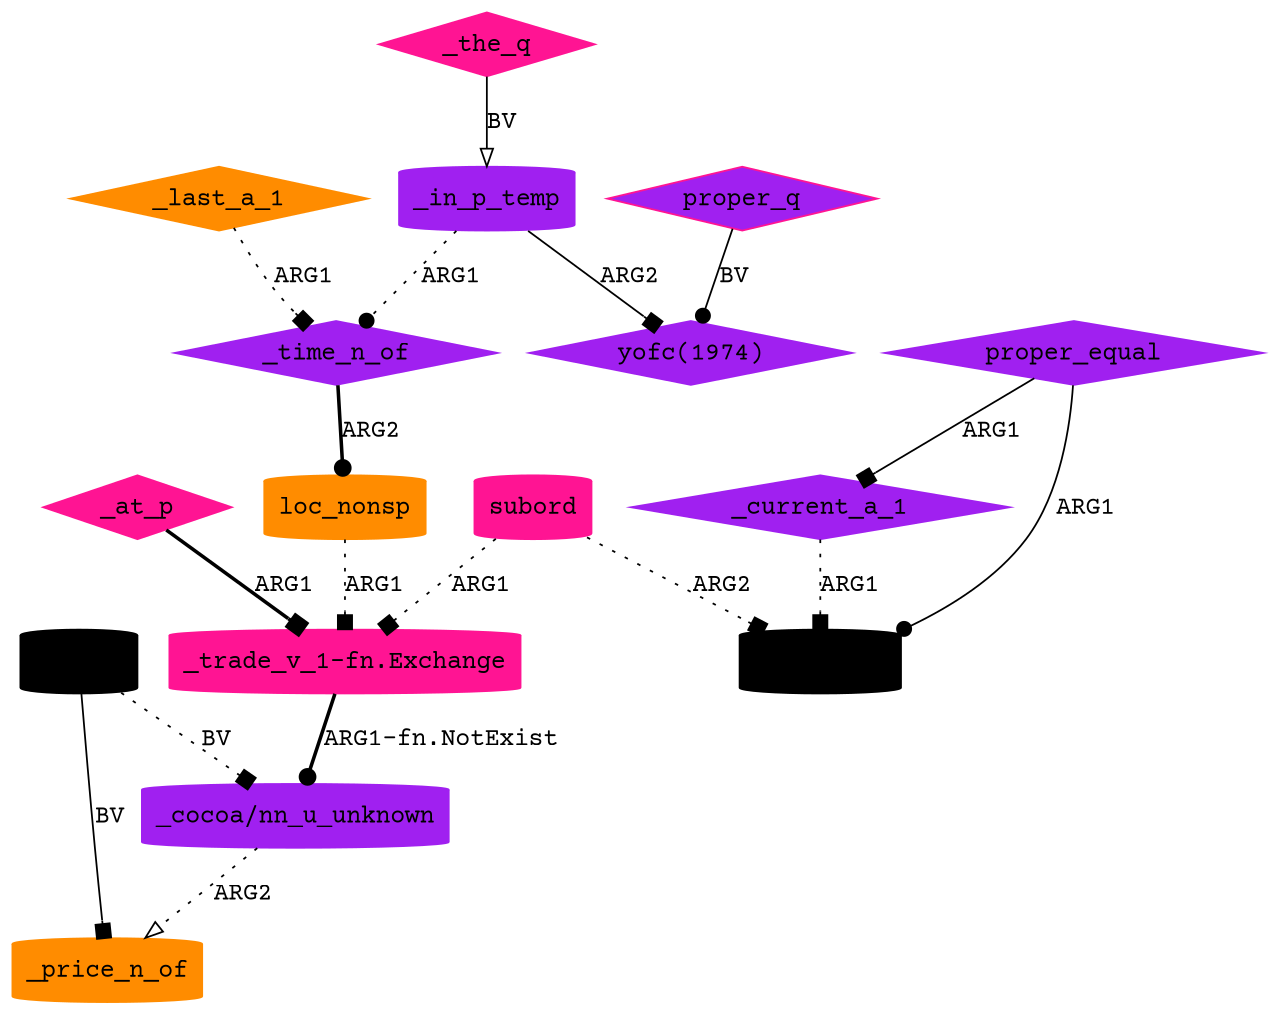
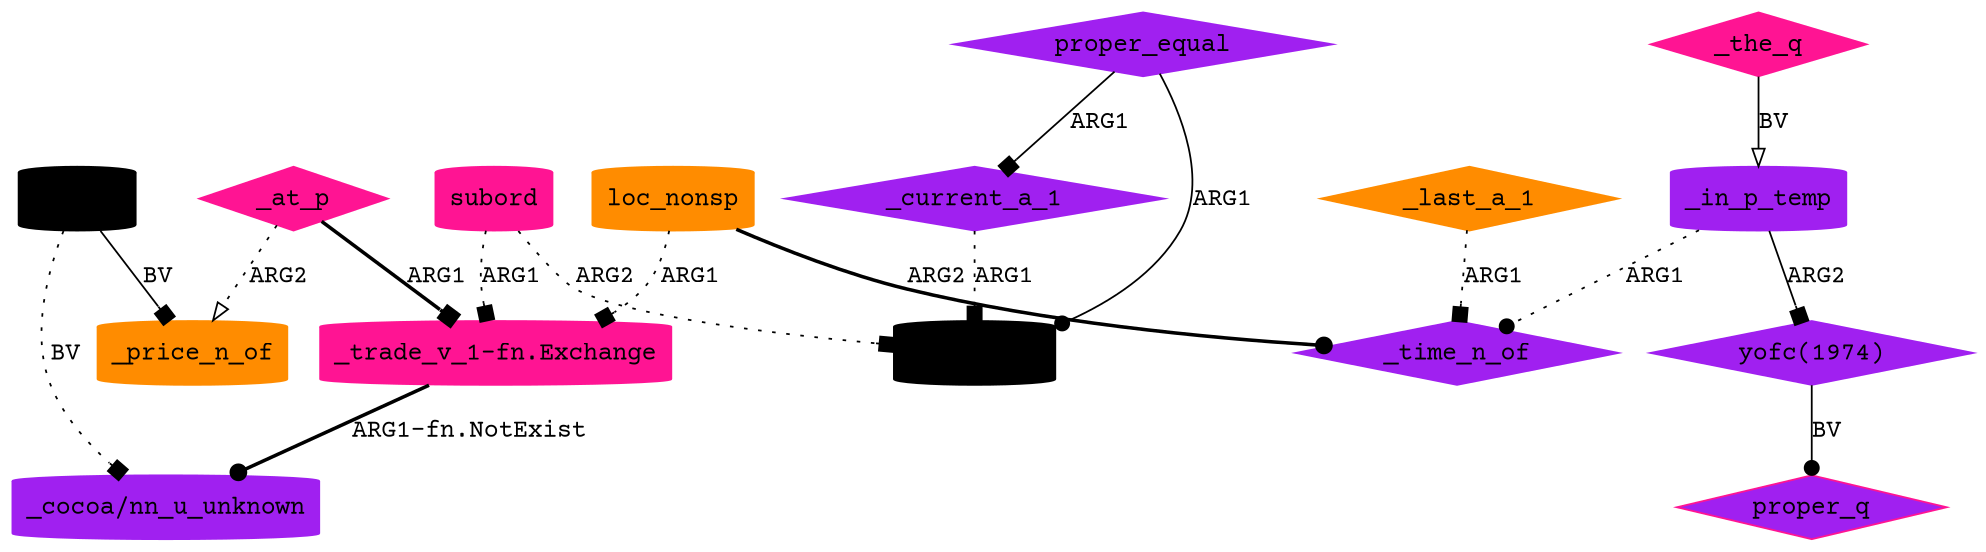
(719, 269) -> (1812, 423)
(340, 423) -> (1021, 312)
(209, 887) -> (250, 266)
